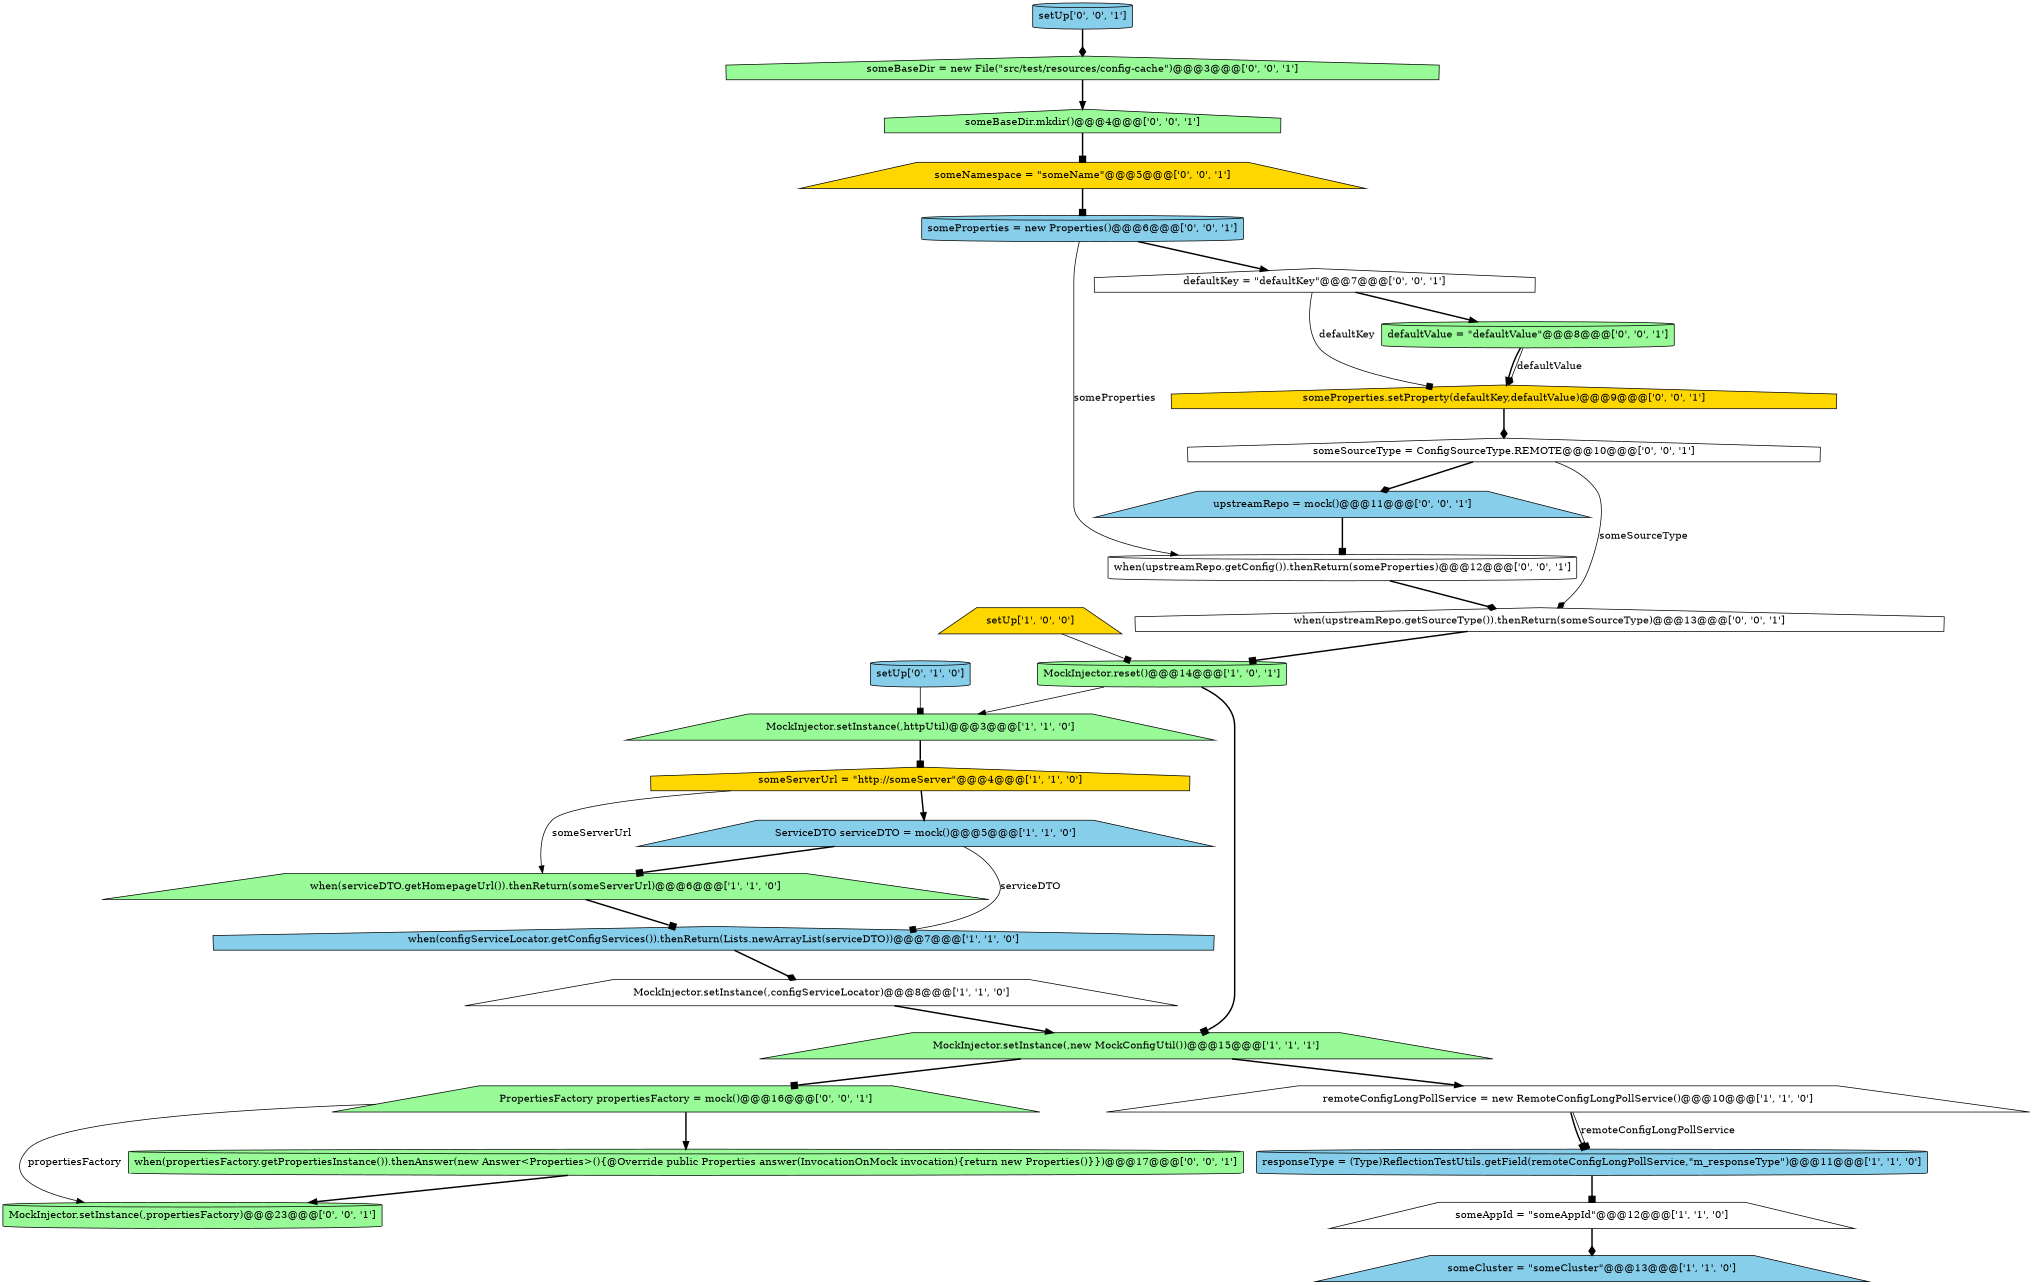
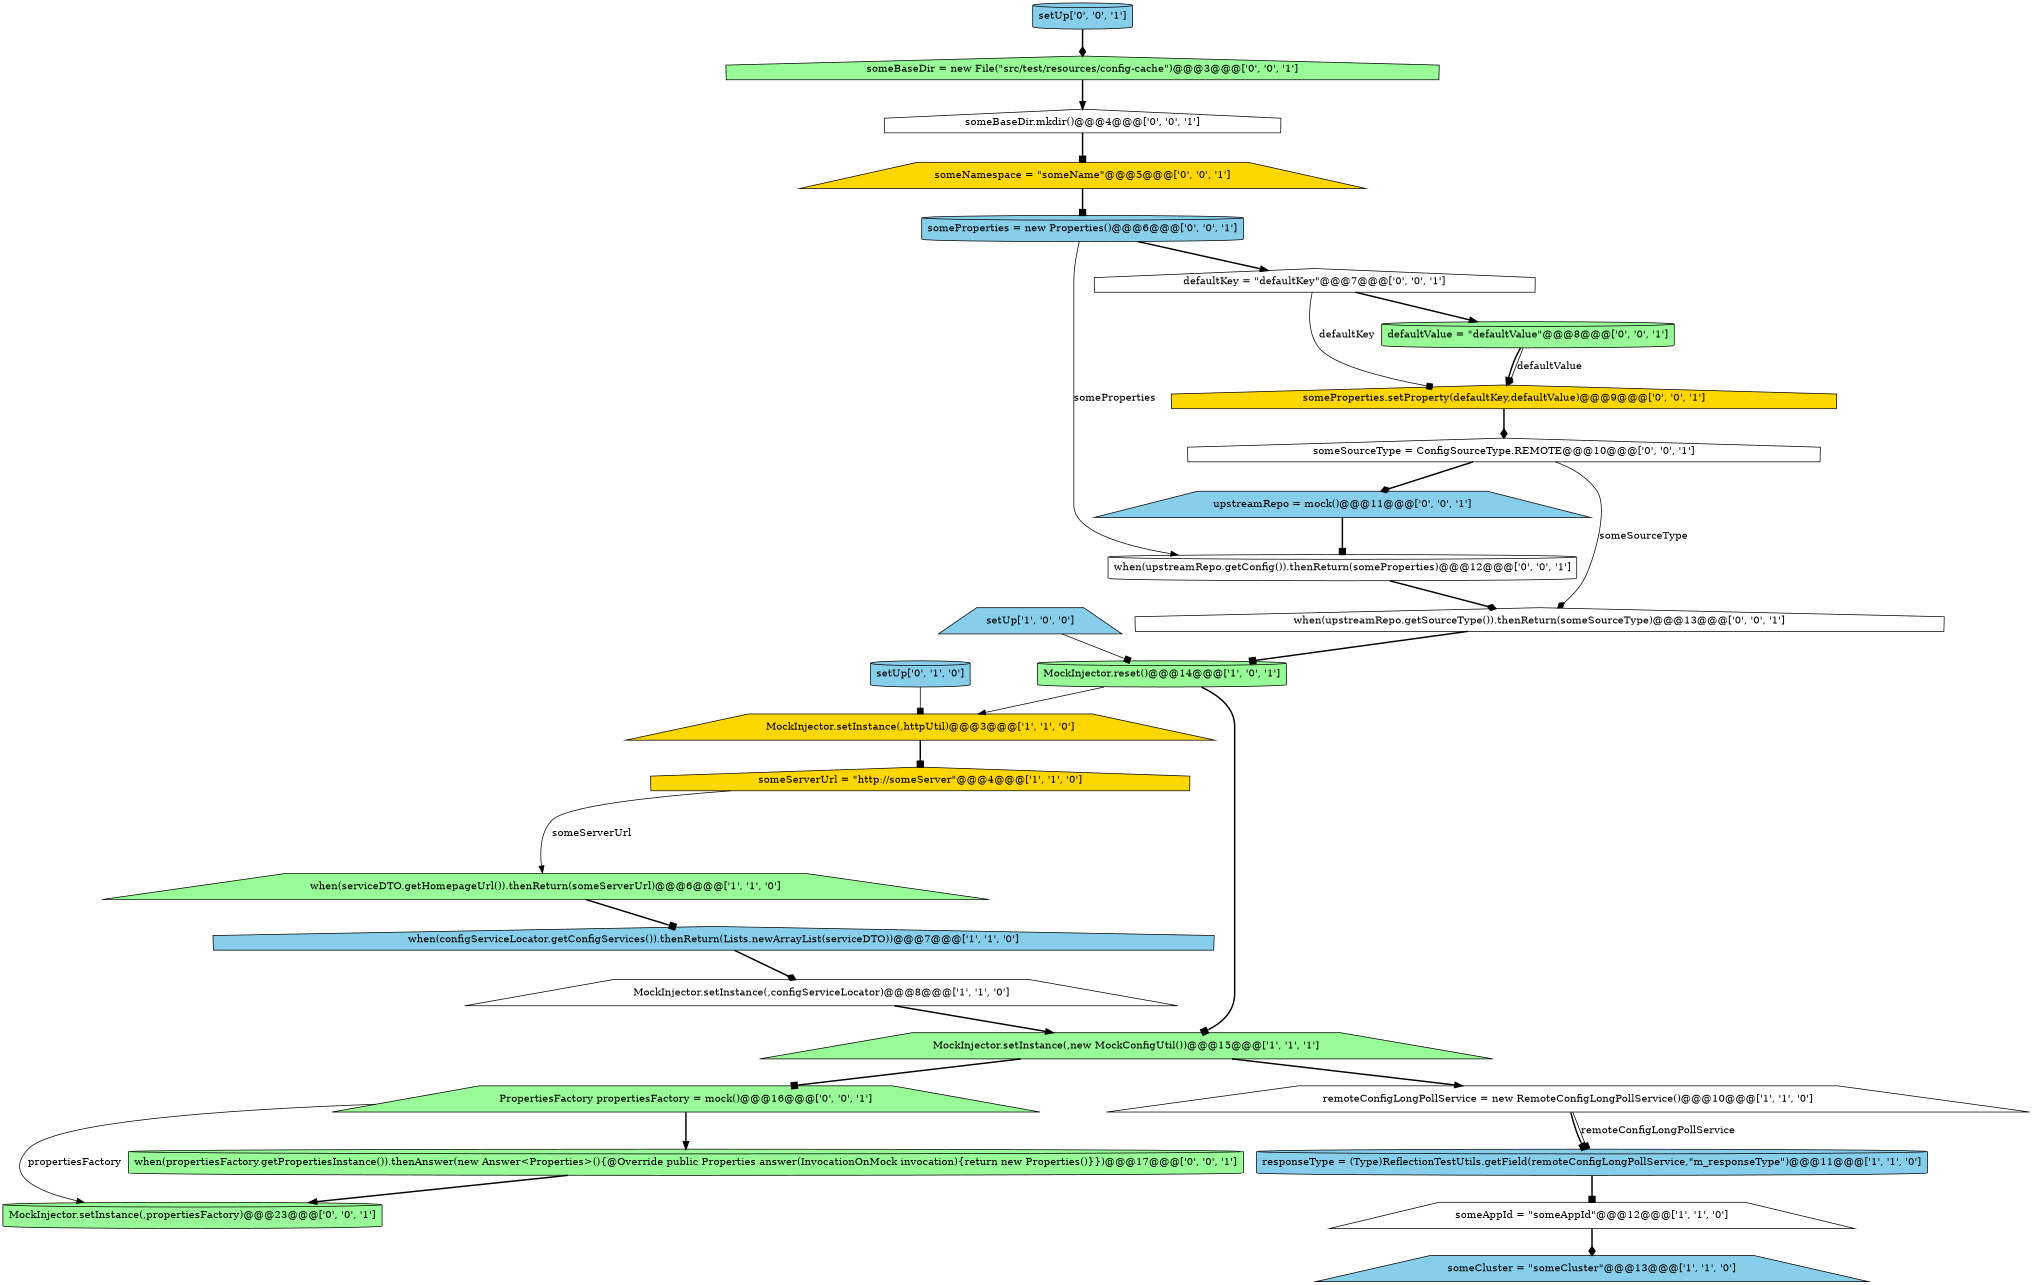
(1083, 122) -> (1083, 122)
(1030, 621) -> (1030, 621)
(920, 727) -> (920, 727)
(925, 833) -> none
